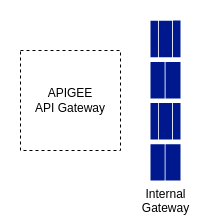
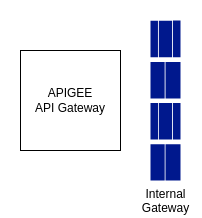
(71, 101) -> (71, 101)
